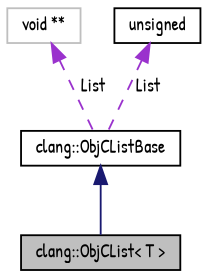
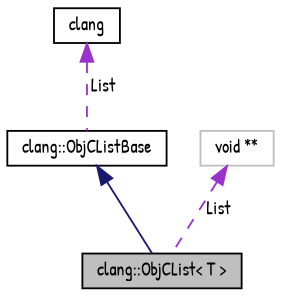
(157, 26) -> (87, 26)
(76, 95) -> (194, 218)
